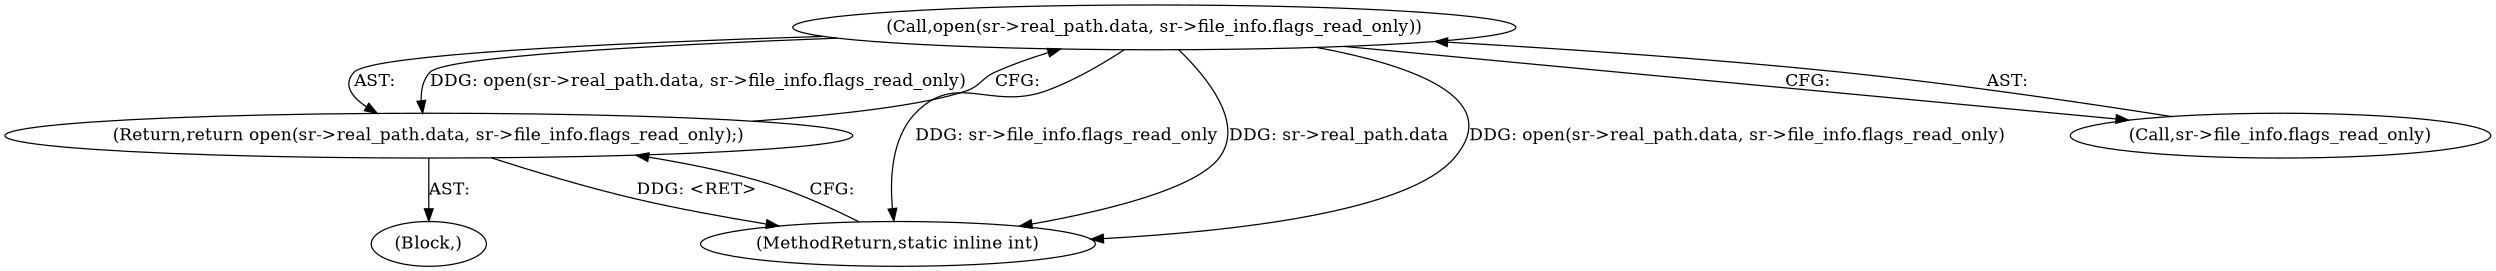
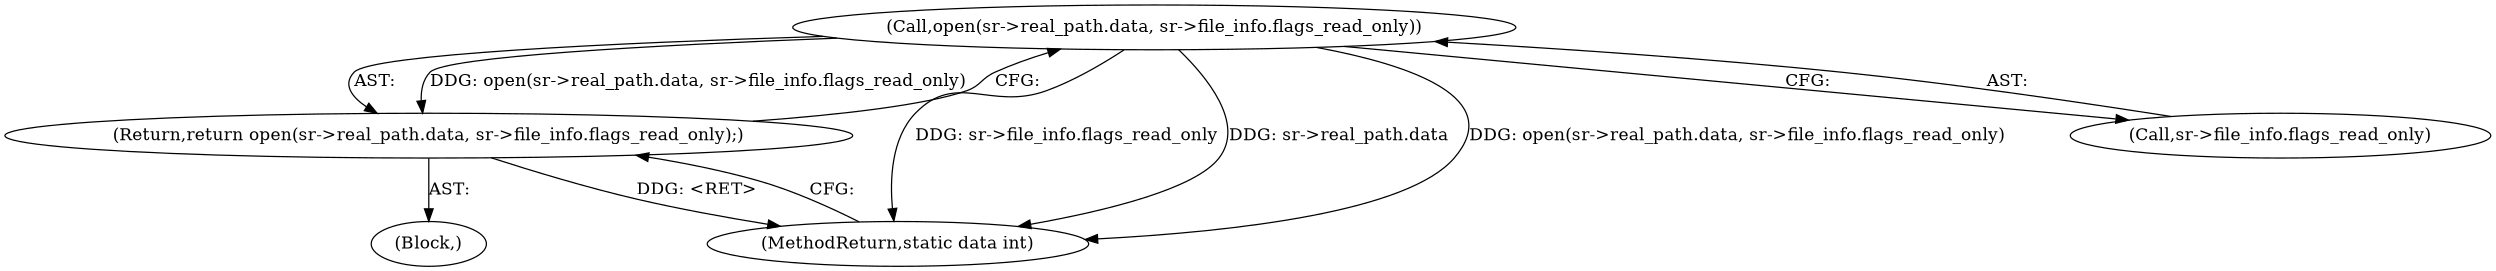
(898, 244) -> (898, 244)
